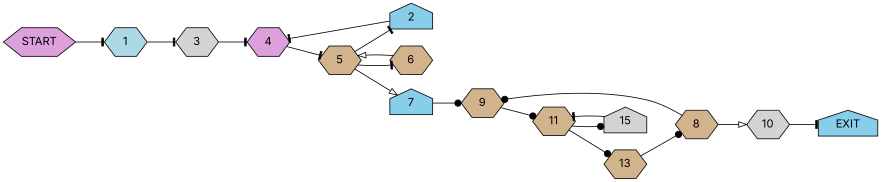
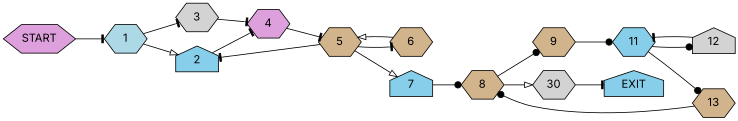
none -> (157, 48)
(444, 103) -> (444, 85)
(554, 121) -> (634, 42)
(625, 121) -> (714, 42)
(768, 125) -> (554, 85)
